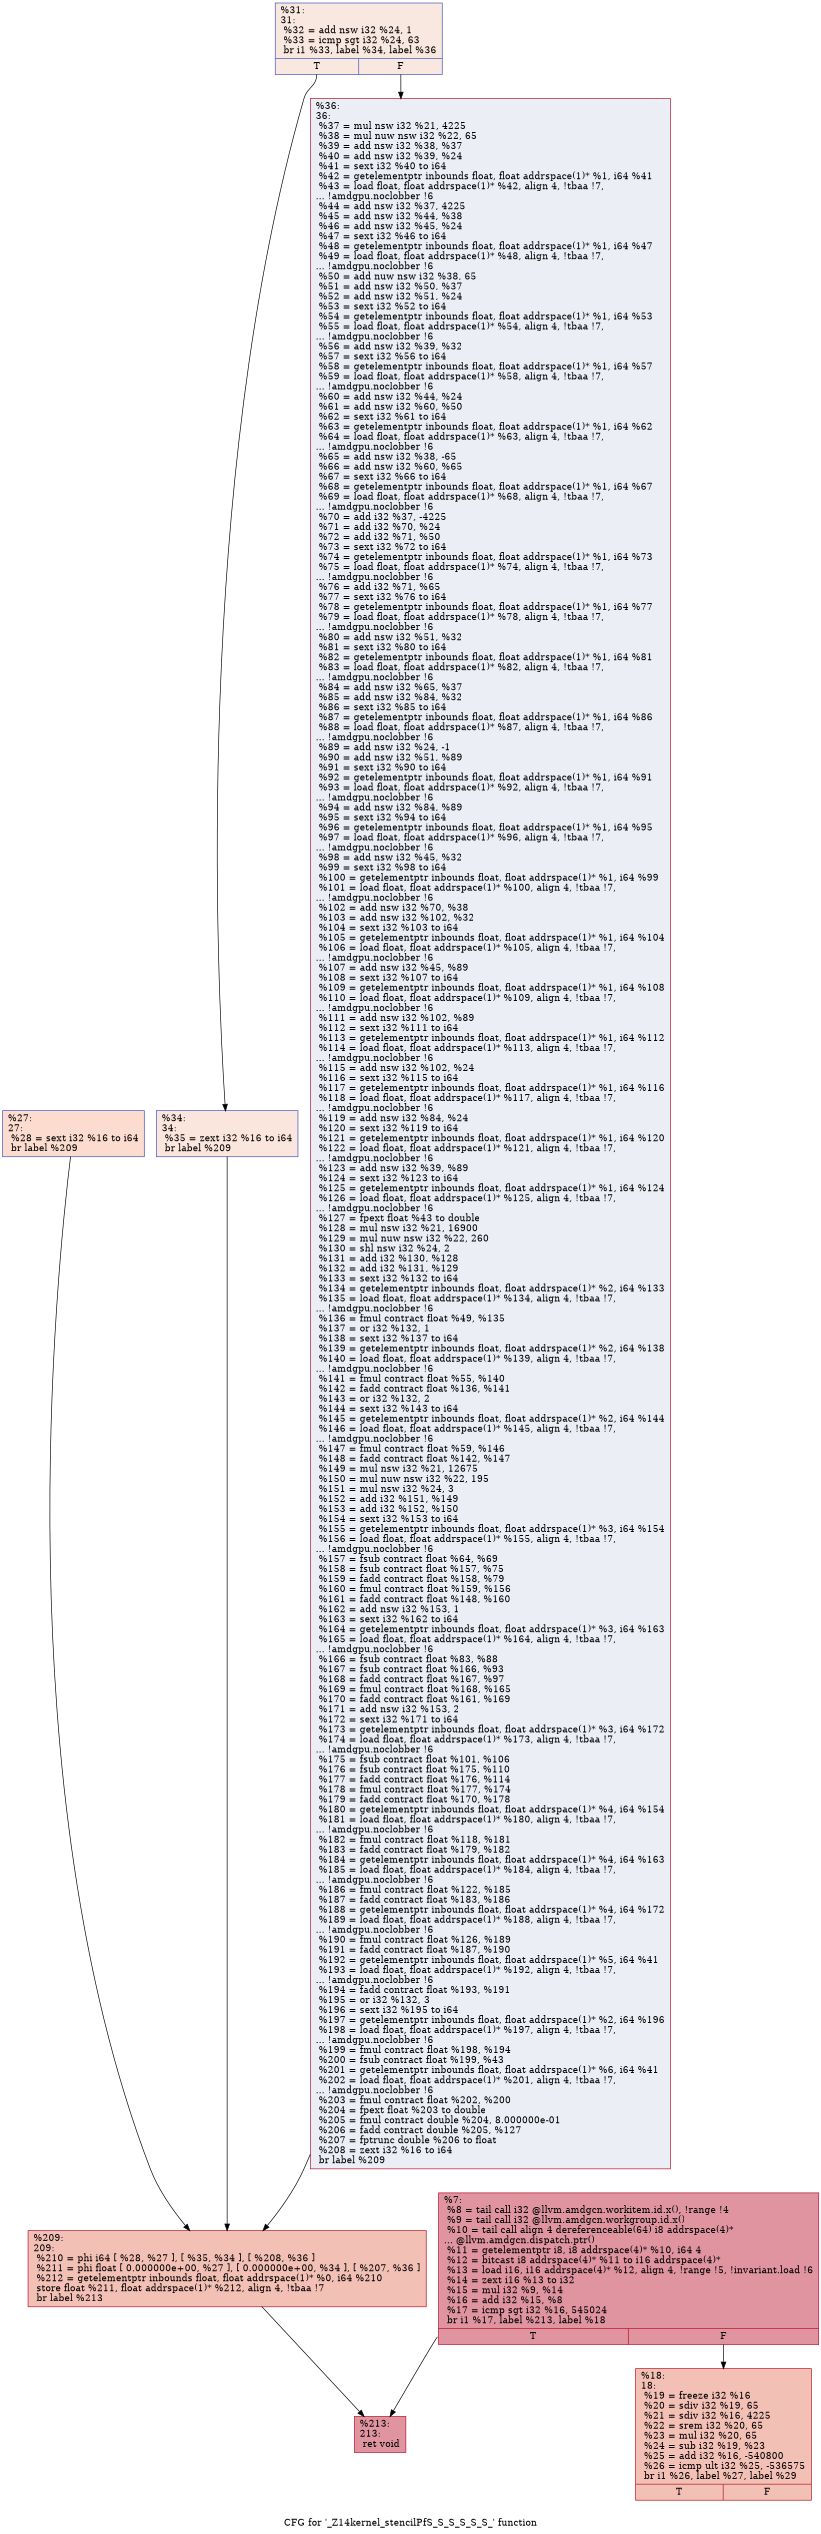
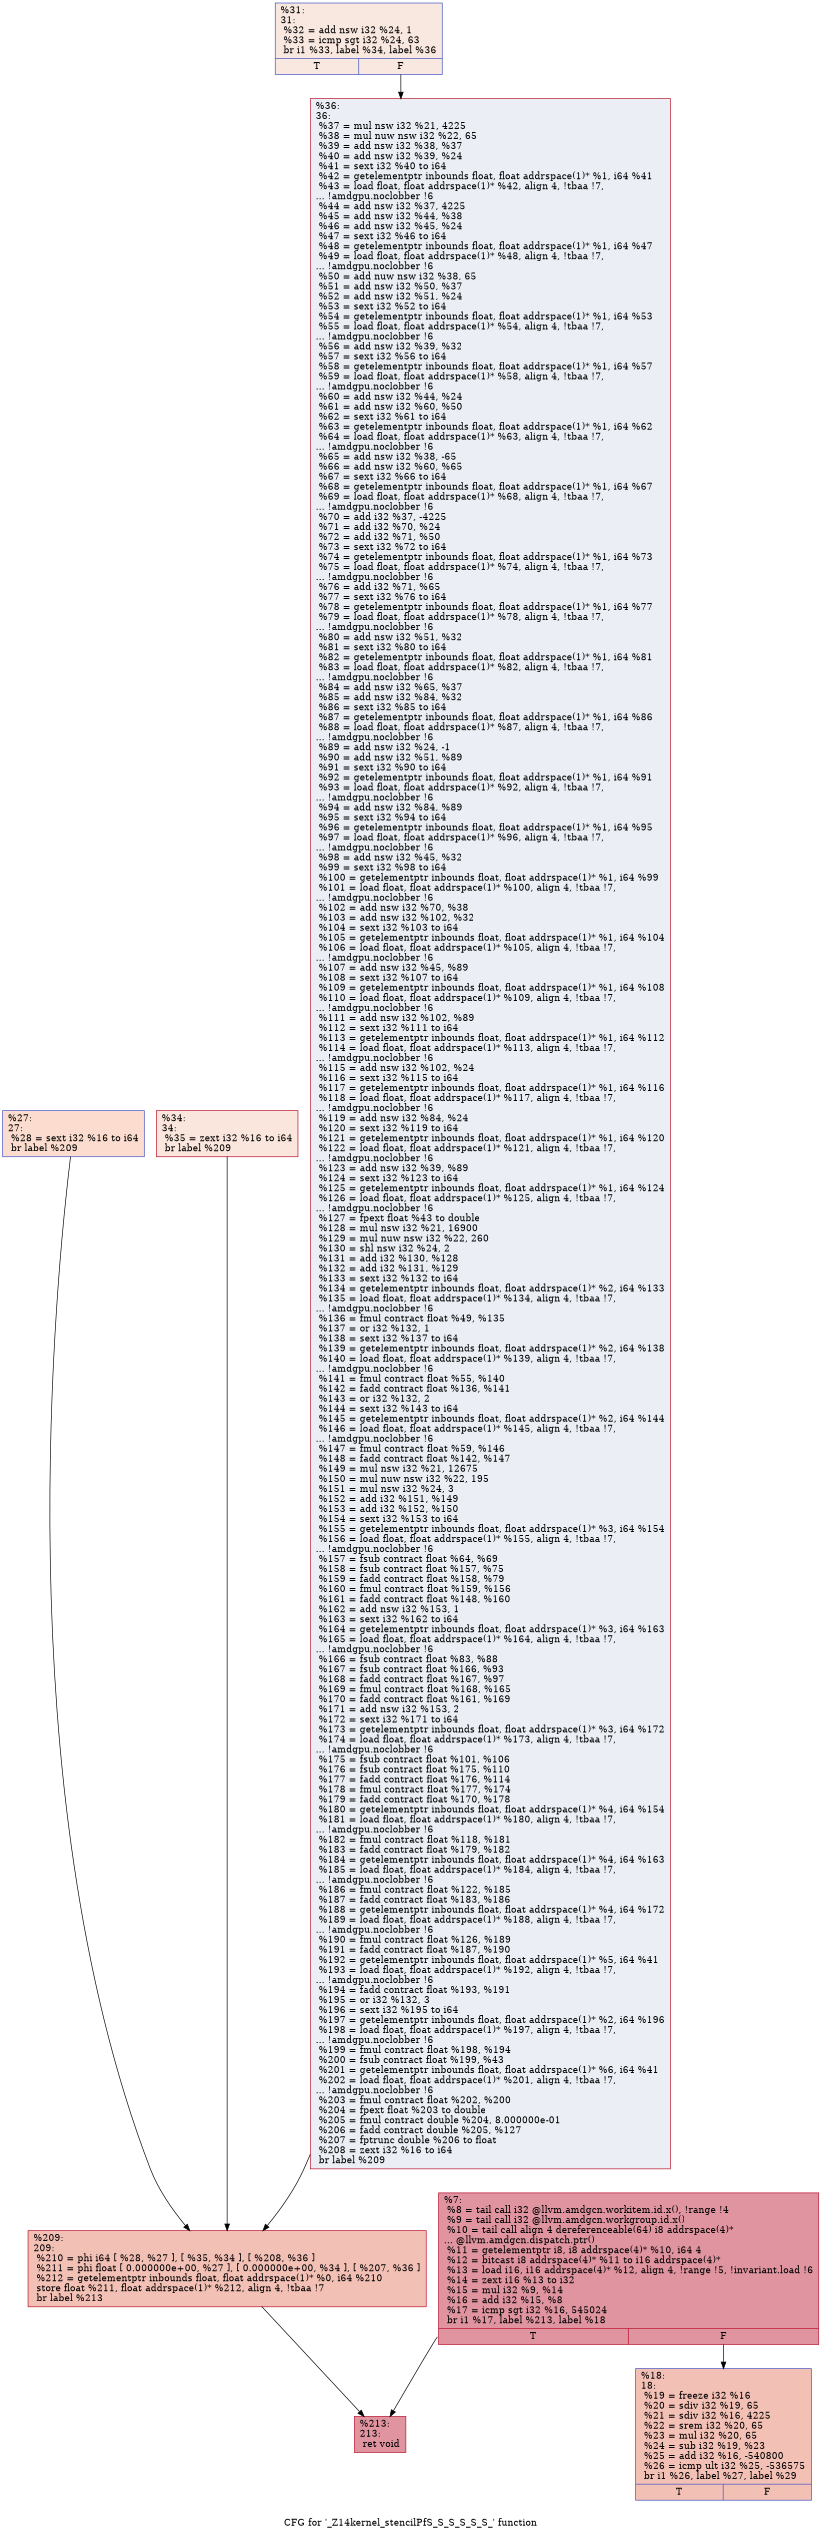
(226, 584) -> none
(227, 1134) -> (227, 1134)
(724, 2434) -> (724, 2434)
